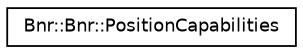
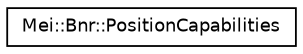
(152, 27) -> (152, 27)
